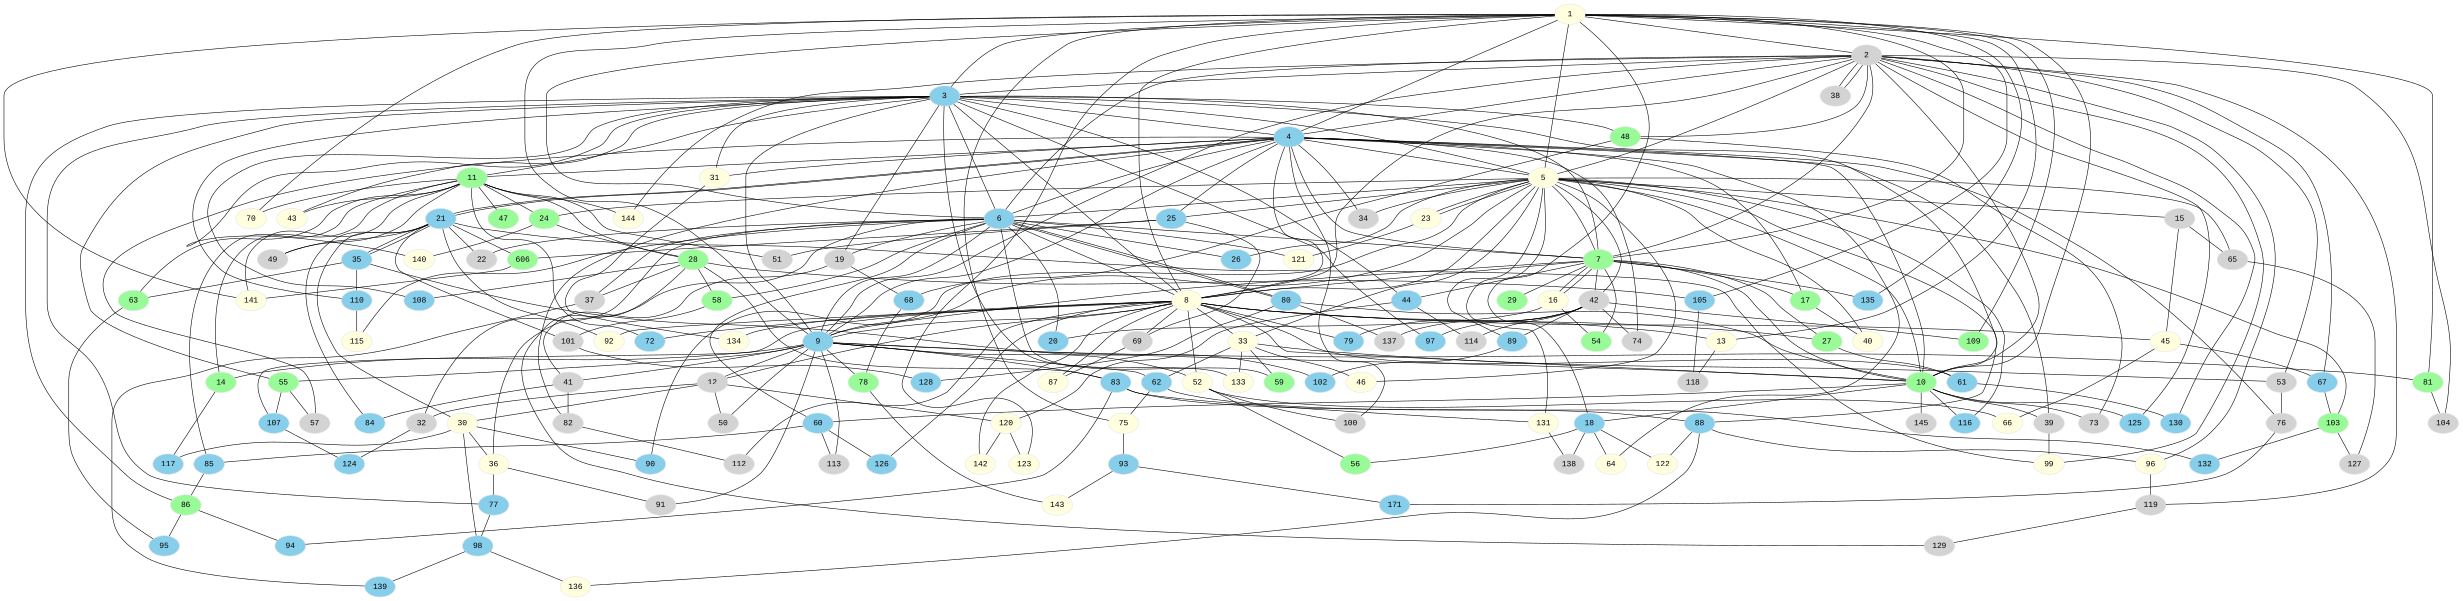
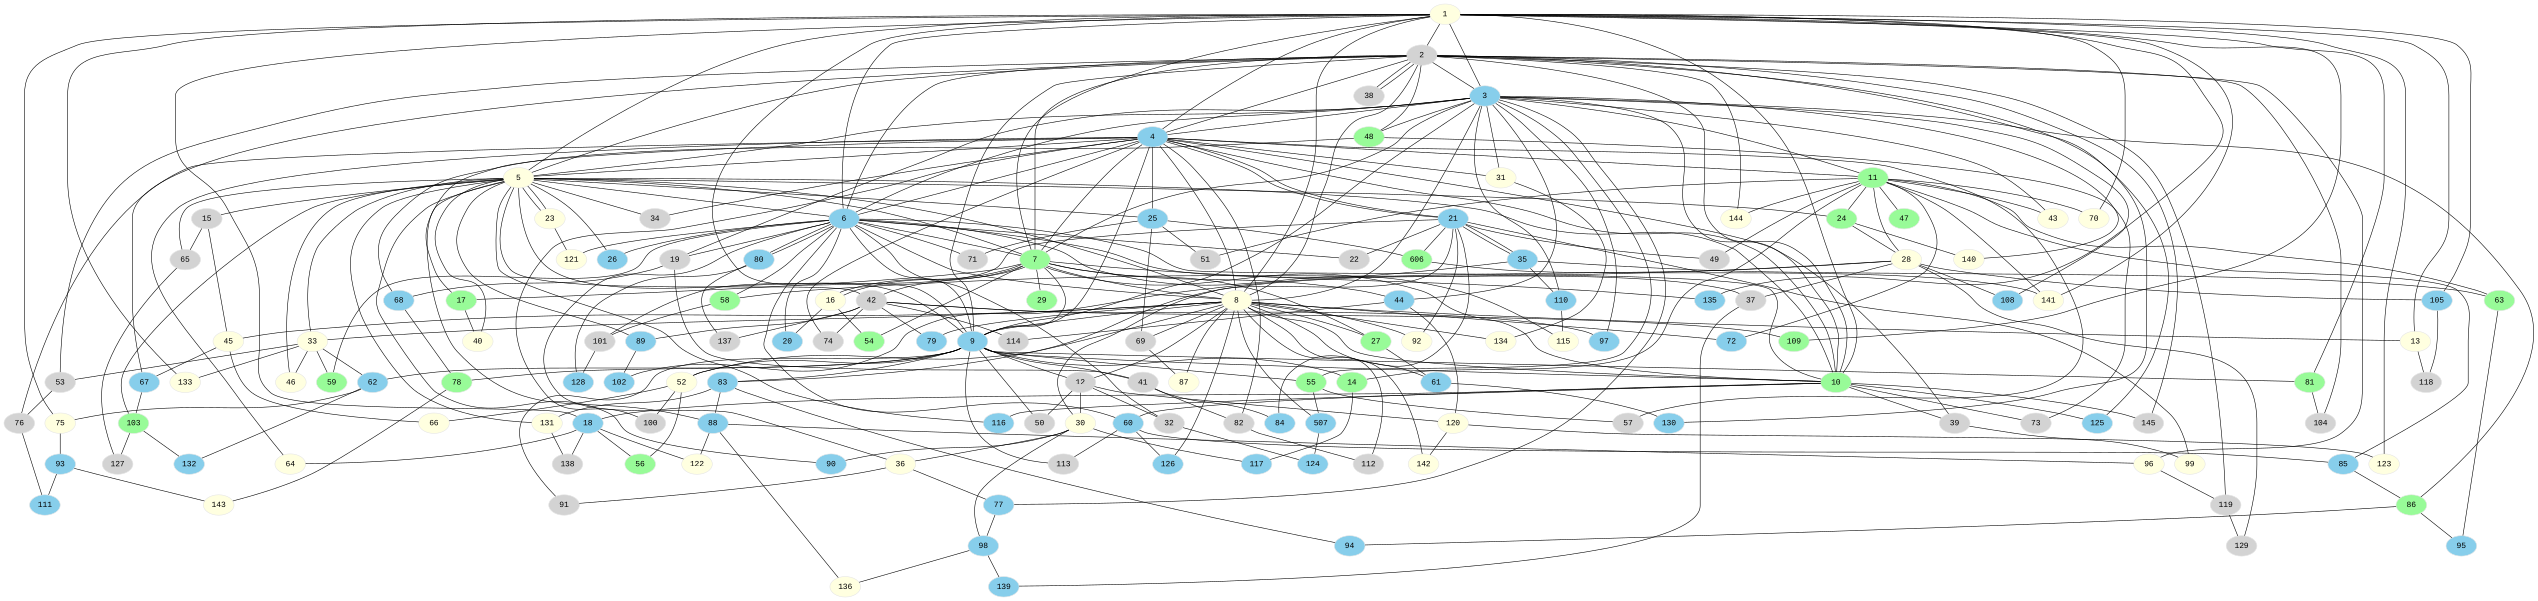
(2239, 197) -> (1922, 91)
(693, 260) -> (1906, 260)
none -> (973, 260)
(1593, 312) -> (1166, 263)
(1010, 339) -> (240, 36)
(274, 423) -> (1321, 423)
(1395, 505) -> (45, 505)
